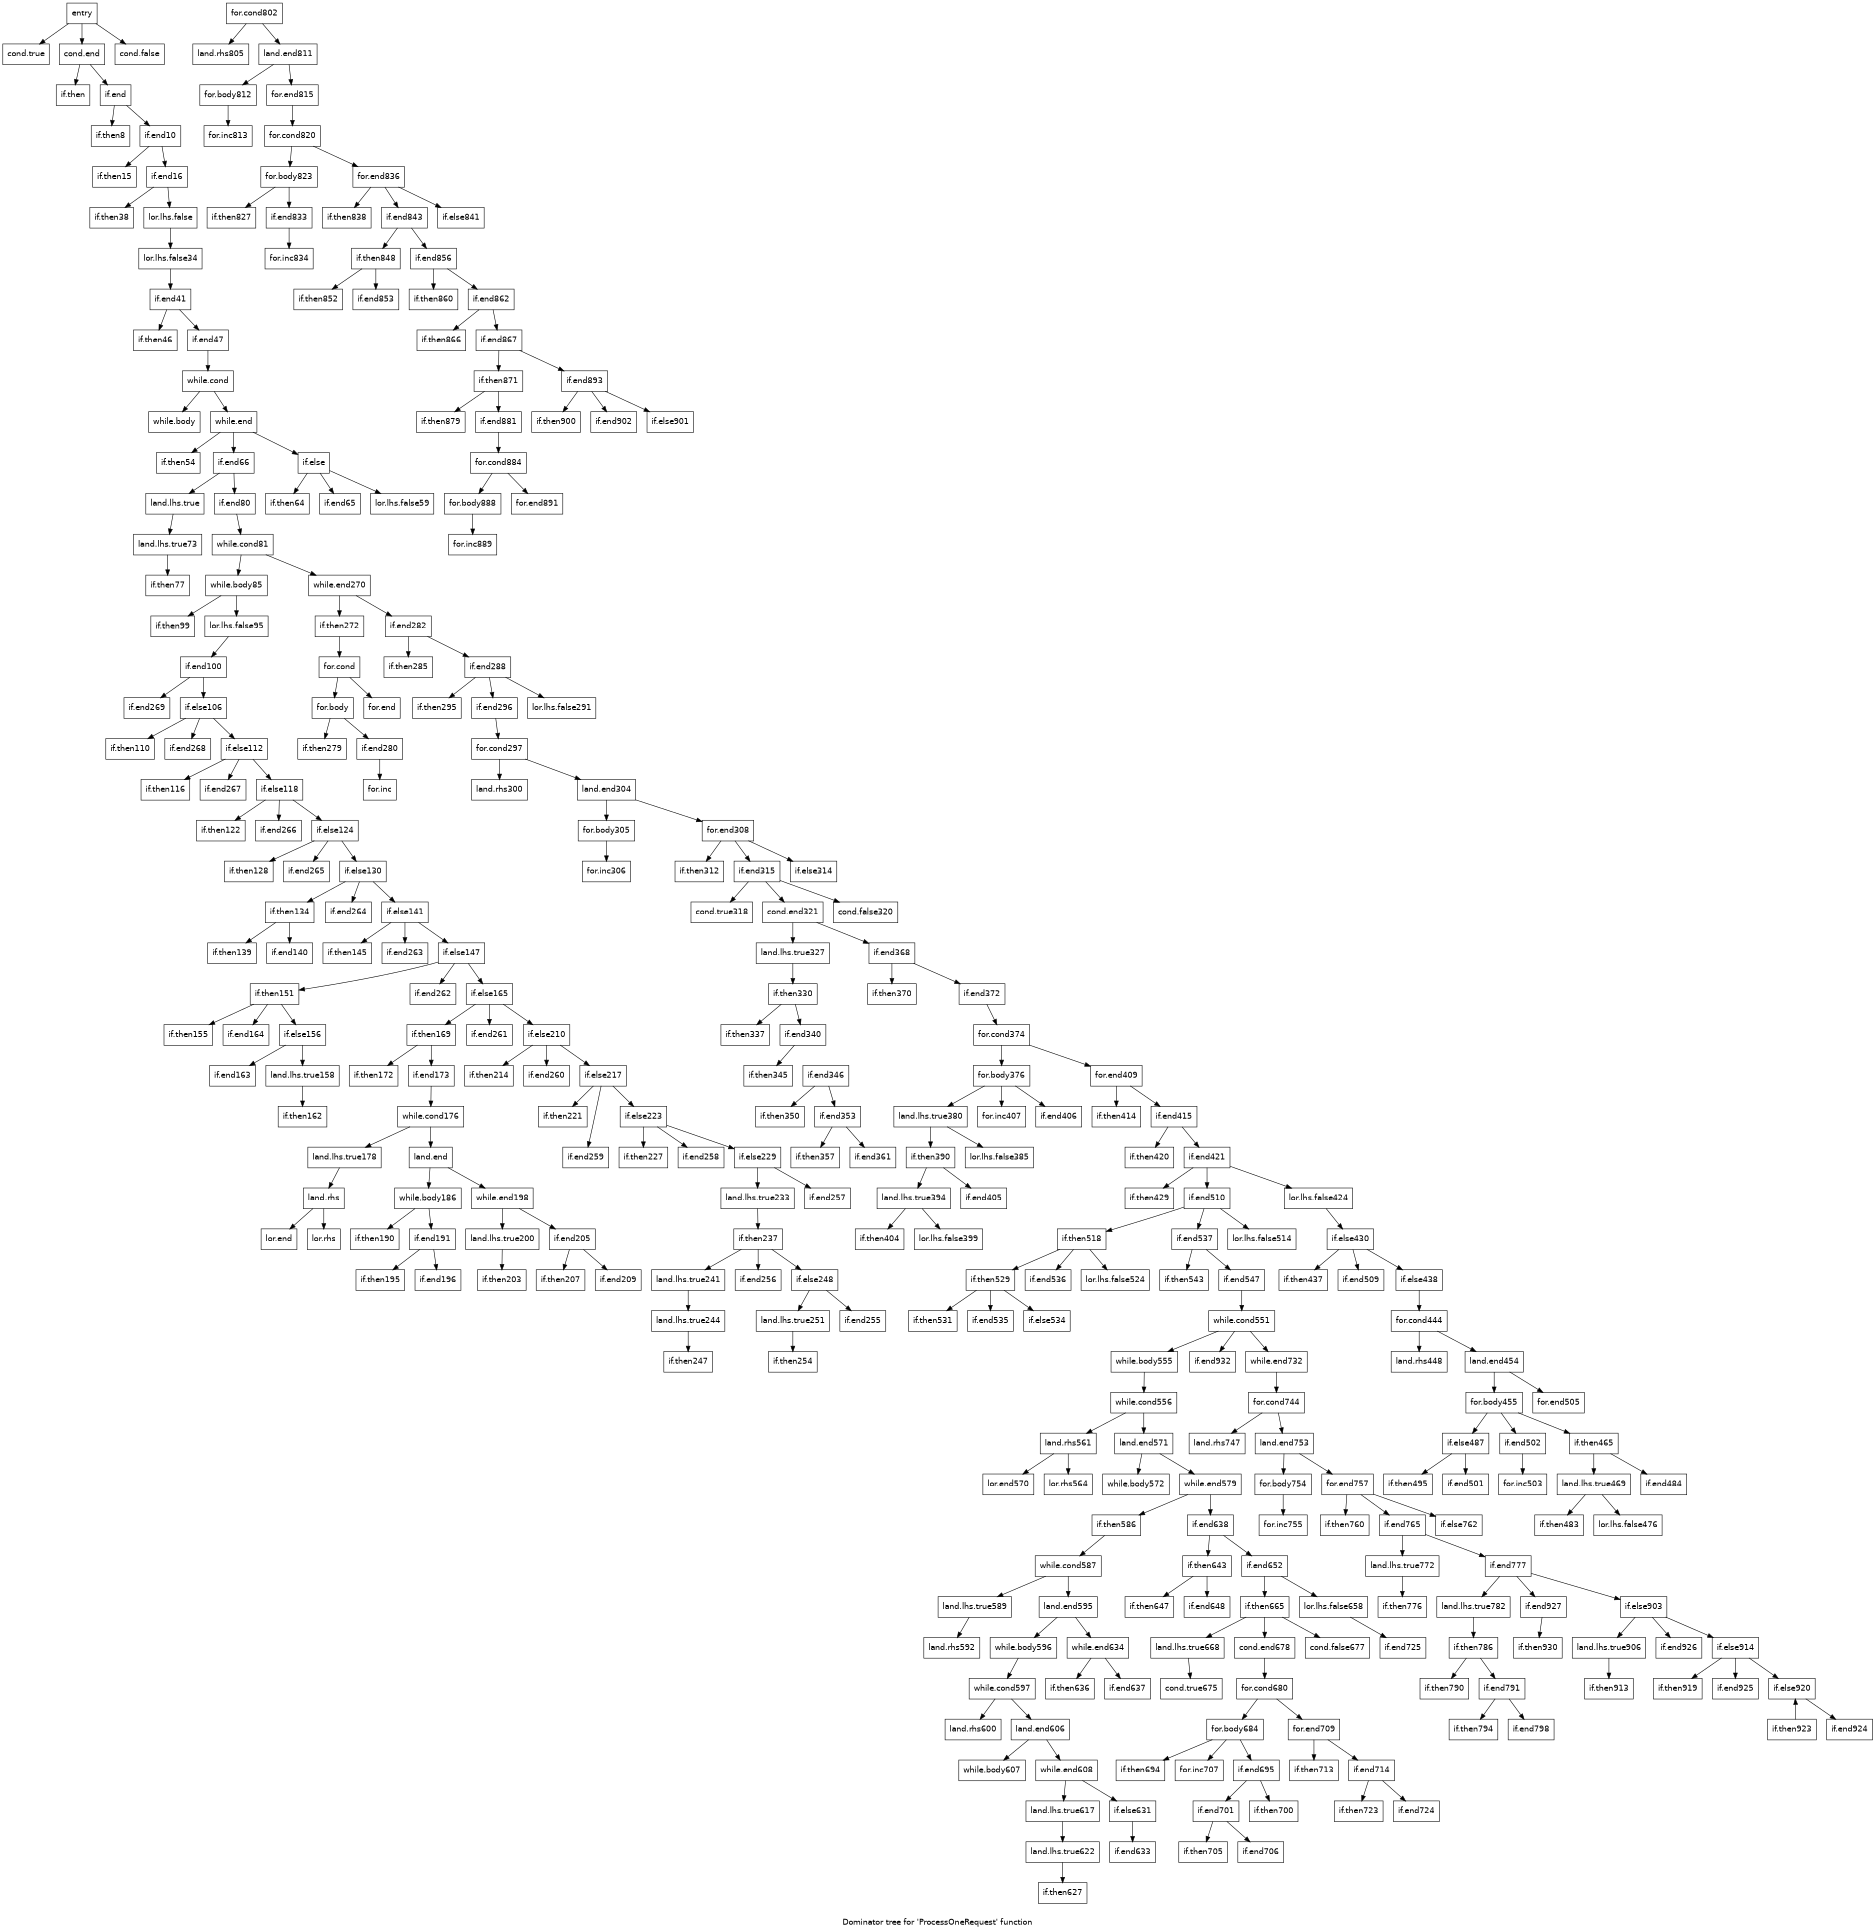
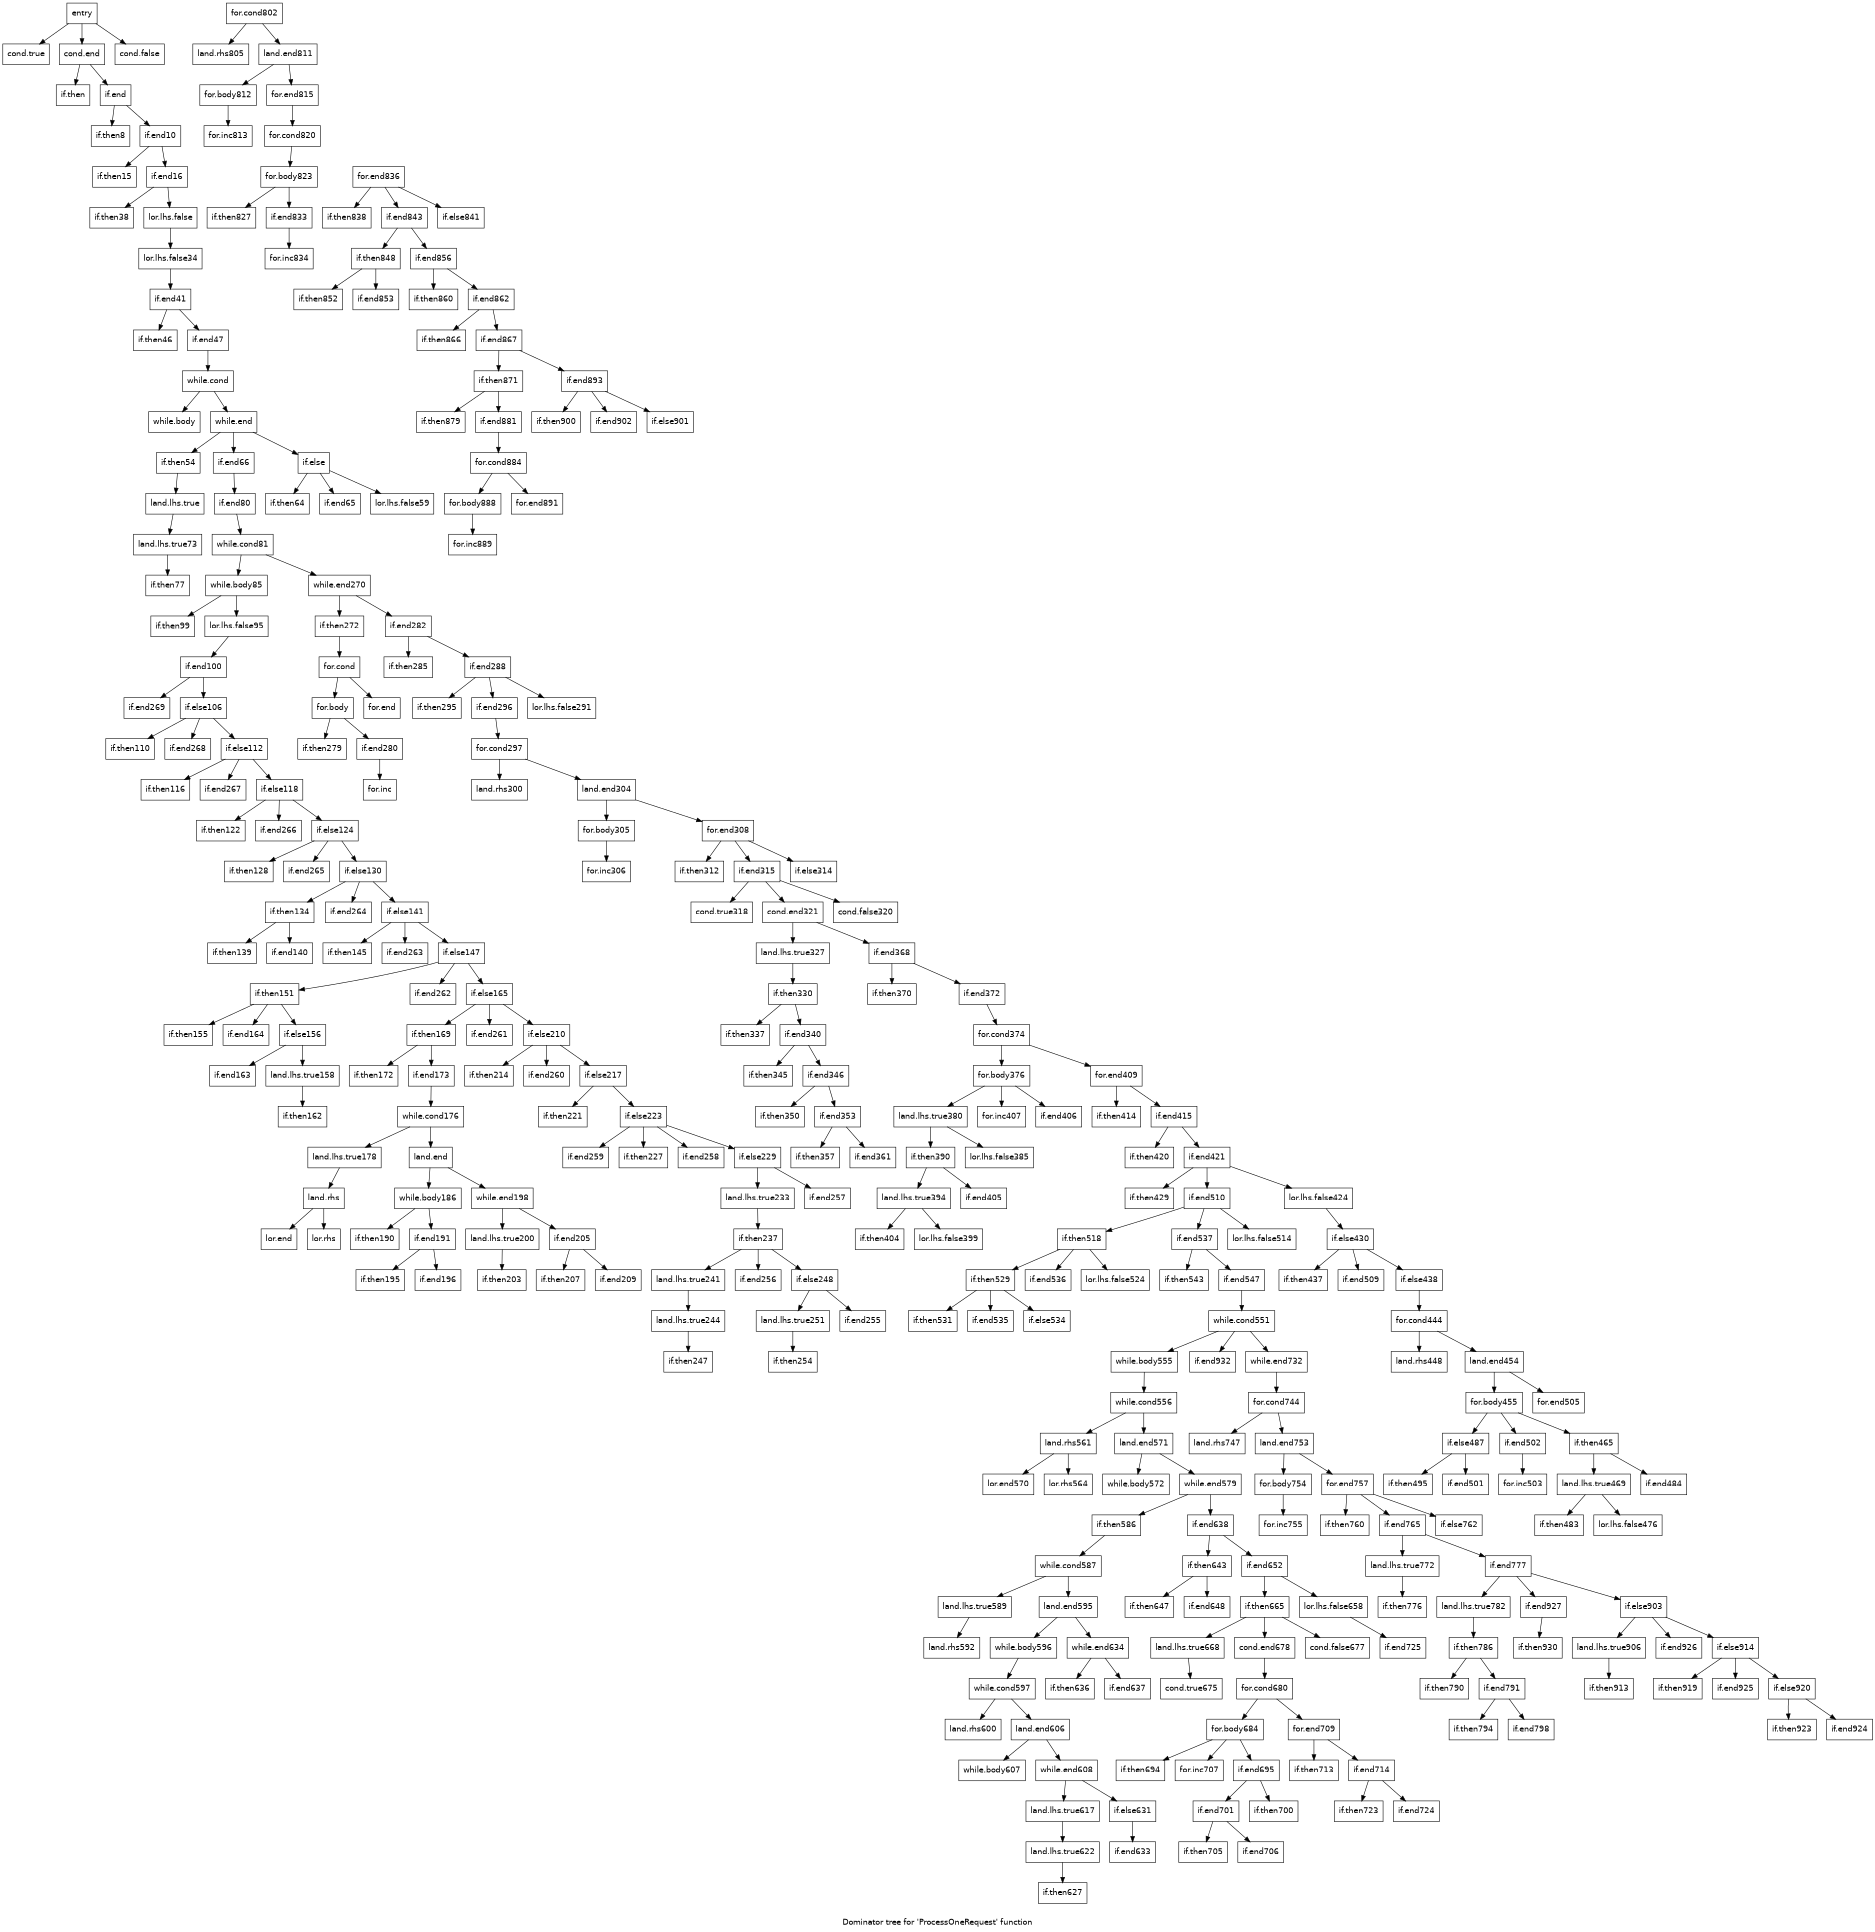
(333, 155) -> none
(207, 482) -> (177, 481)
none -> (813, 1053)
(595, 1114) -> (617, 1135)
(1796, 1712) -> (1788, 1706)
